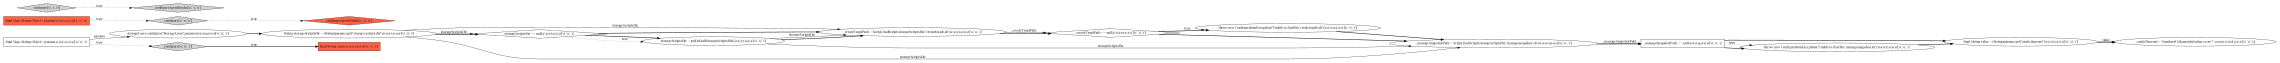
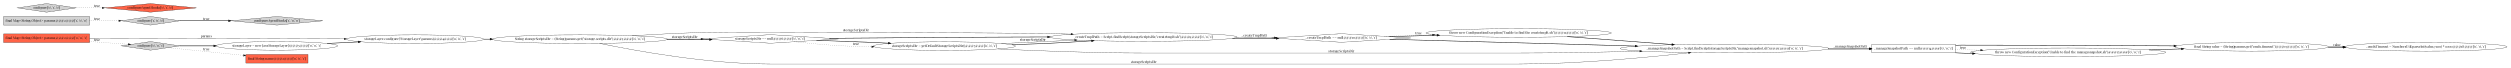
(178, 8) -> (151, 8)
(47, 21) -> (47, 21)
(254, 21) -> (204, 21)
(349, 21) -> (277, 21)
(47, 42) -> (47, 38)
none -> (277, 46)
(261, 47) -> (206, 51)
